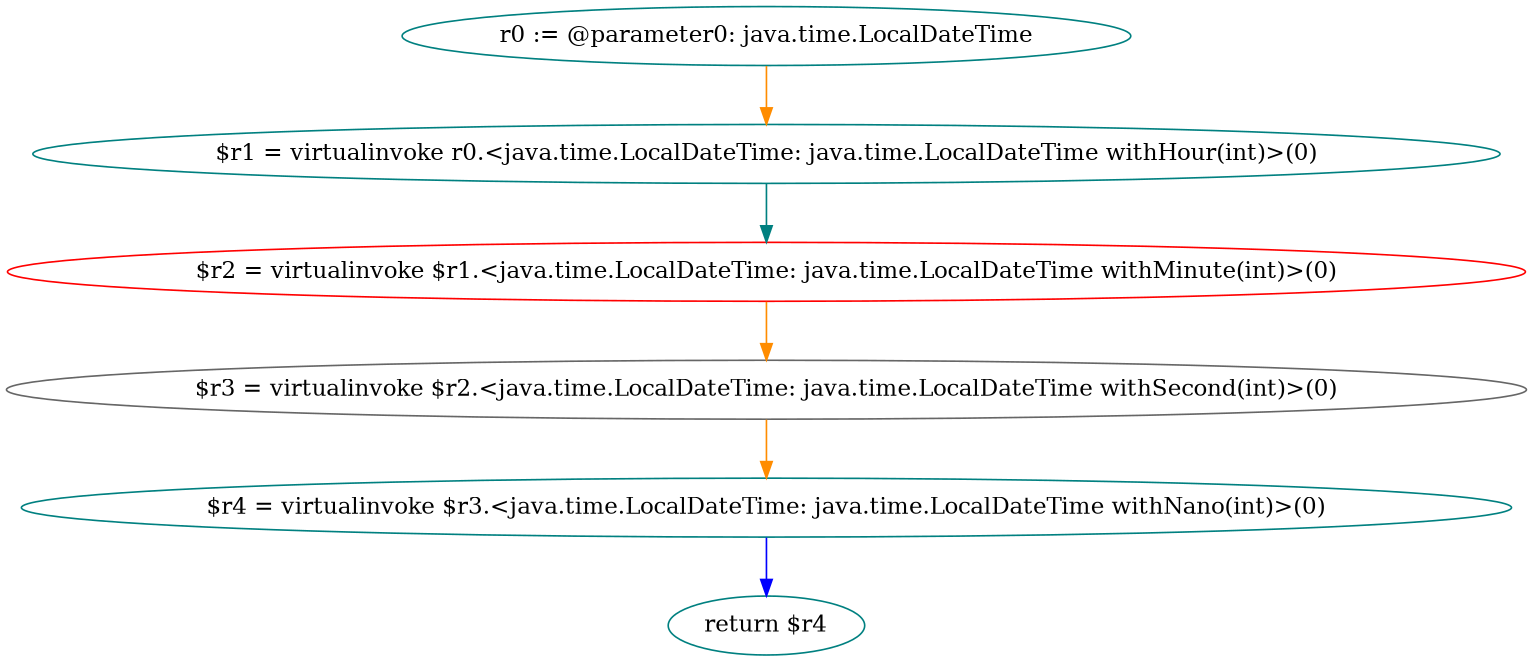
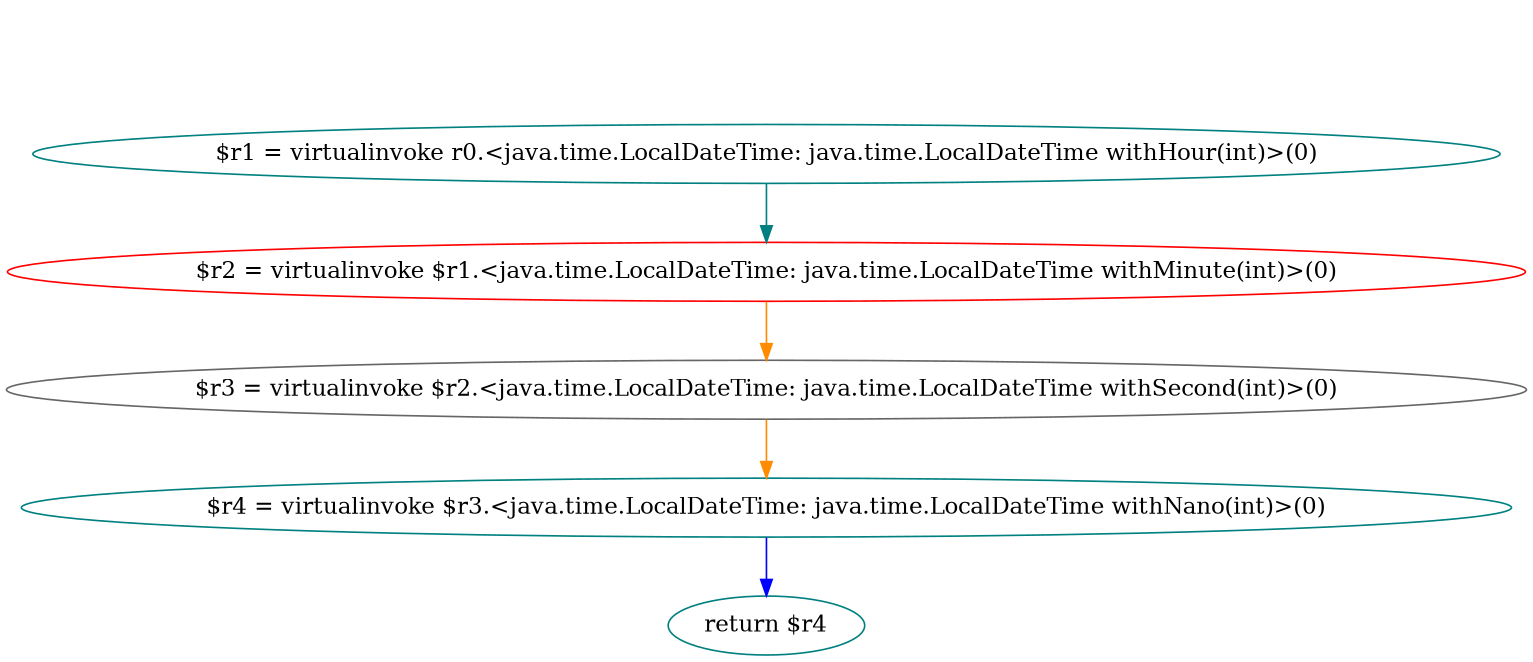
(766, 36) -> none
